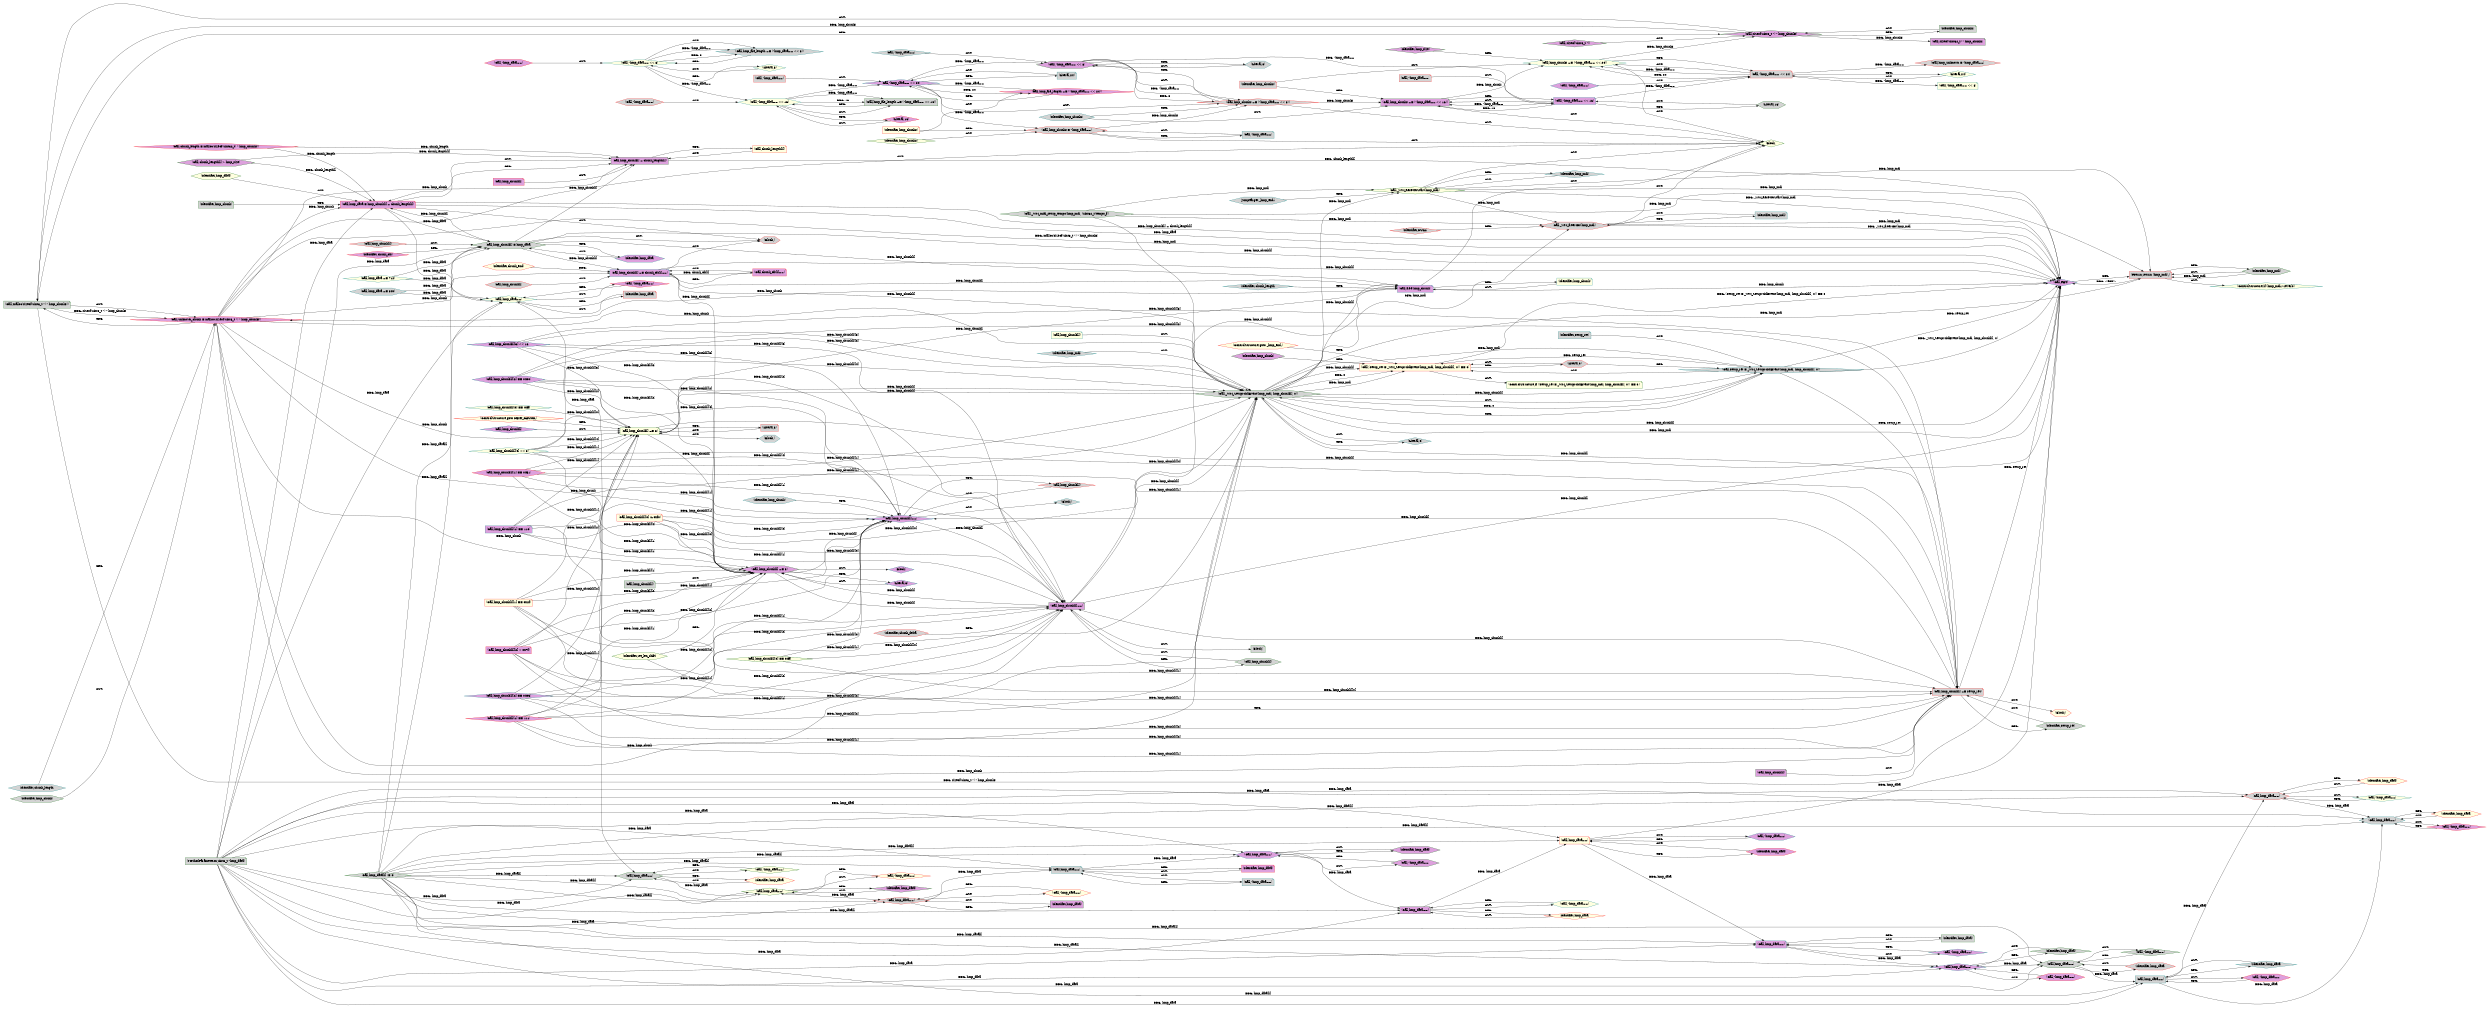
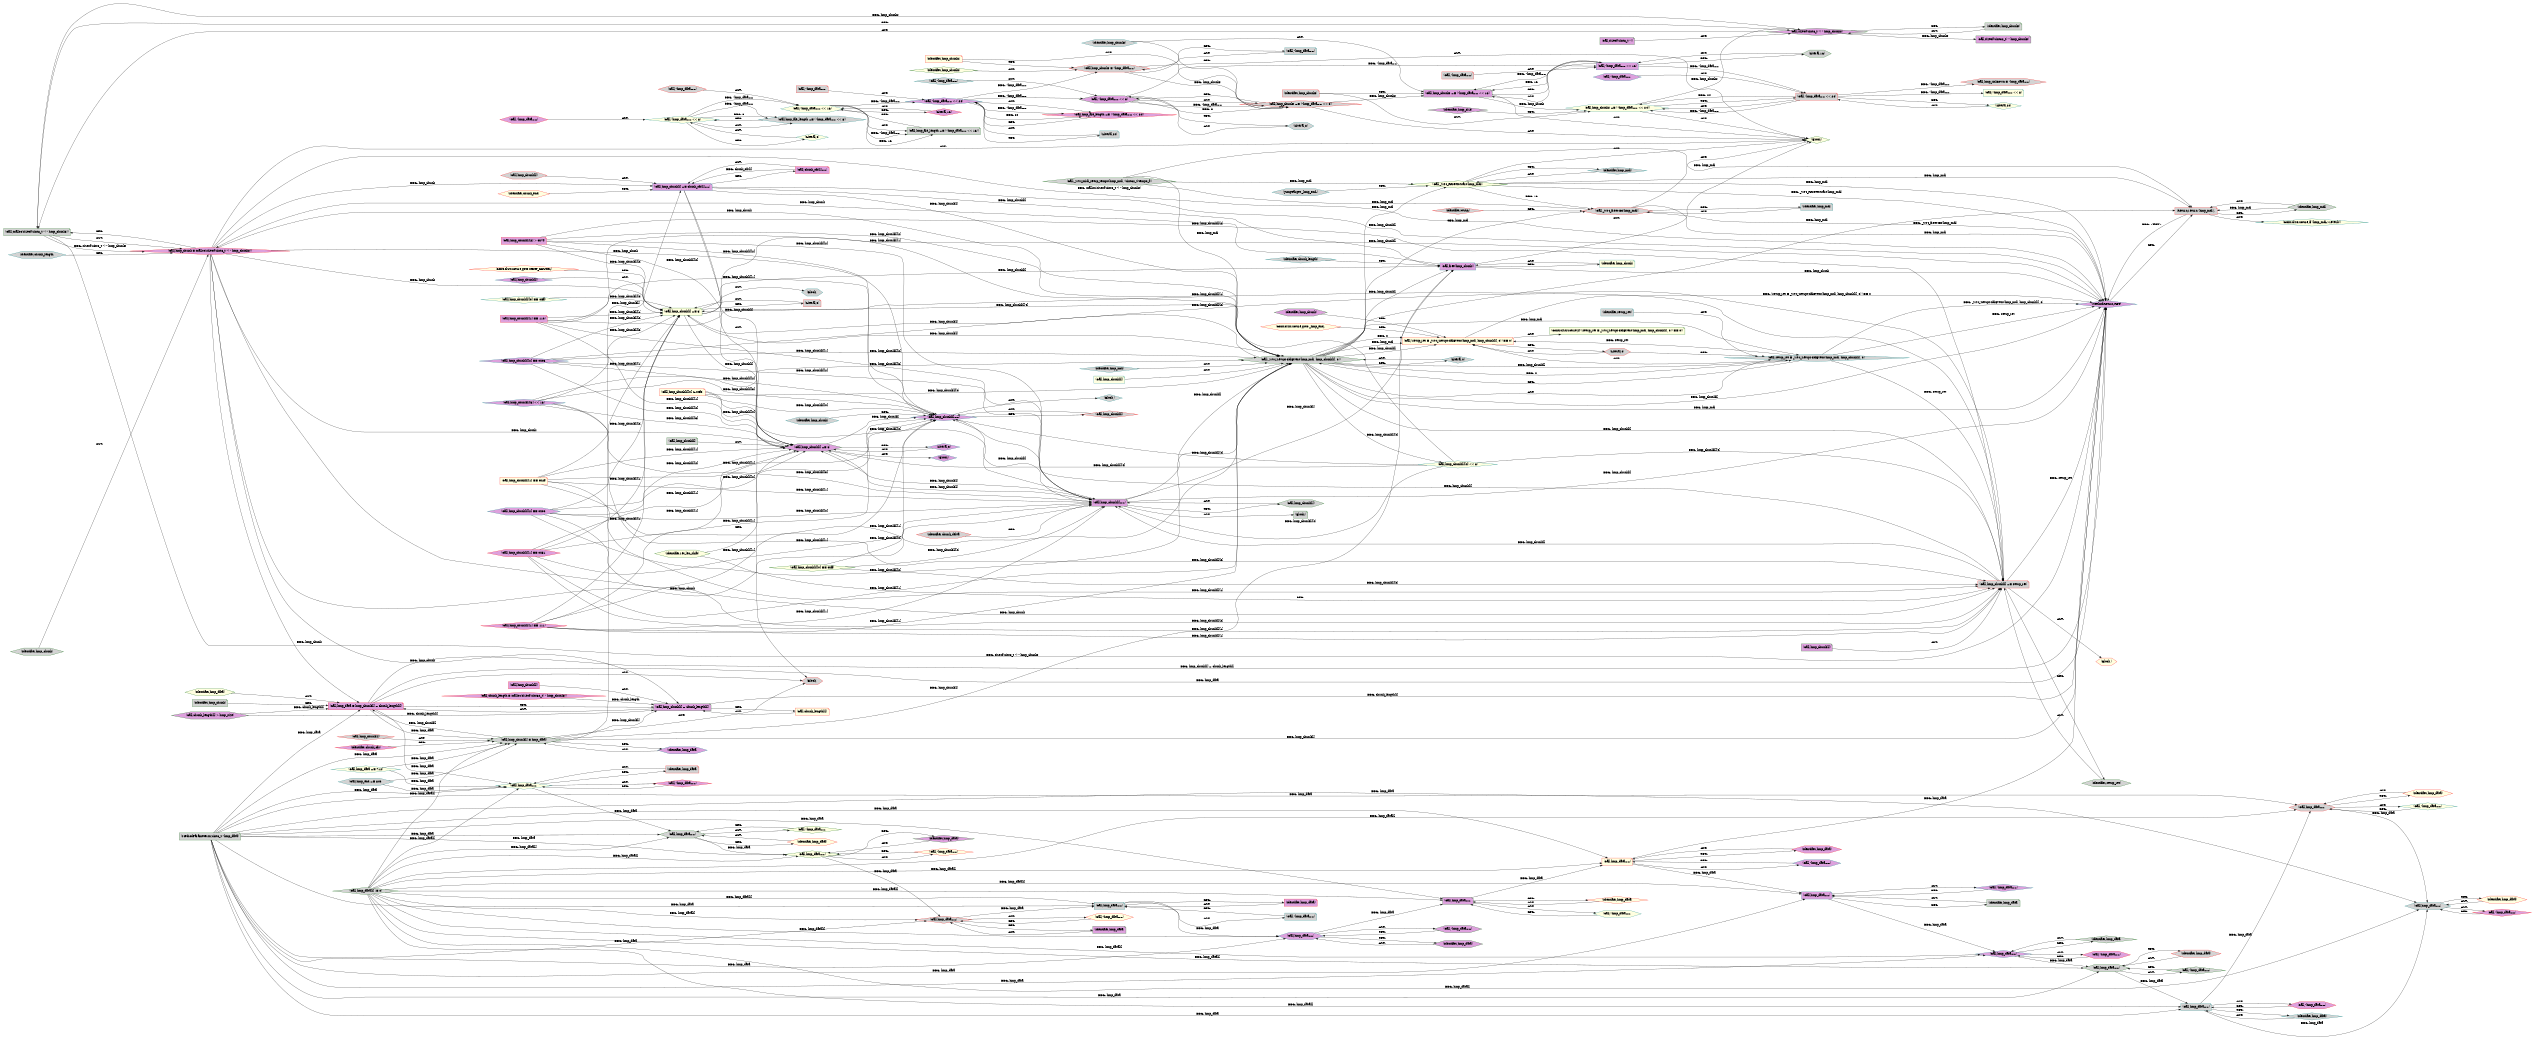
(1575, 43) -> (1617, 41)
(326, 163) -> none
(1489, 203) -> (1532, 197)
(583, 268) -> (626, 189)
(2061, 283) -> (2106, 304)
(378, 292) -> (366, 782)
(216, 320) -> (210, 251)
(844, 367) -> (1359, 430)
(509, 529) -> (524, 319)
